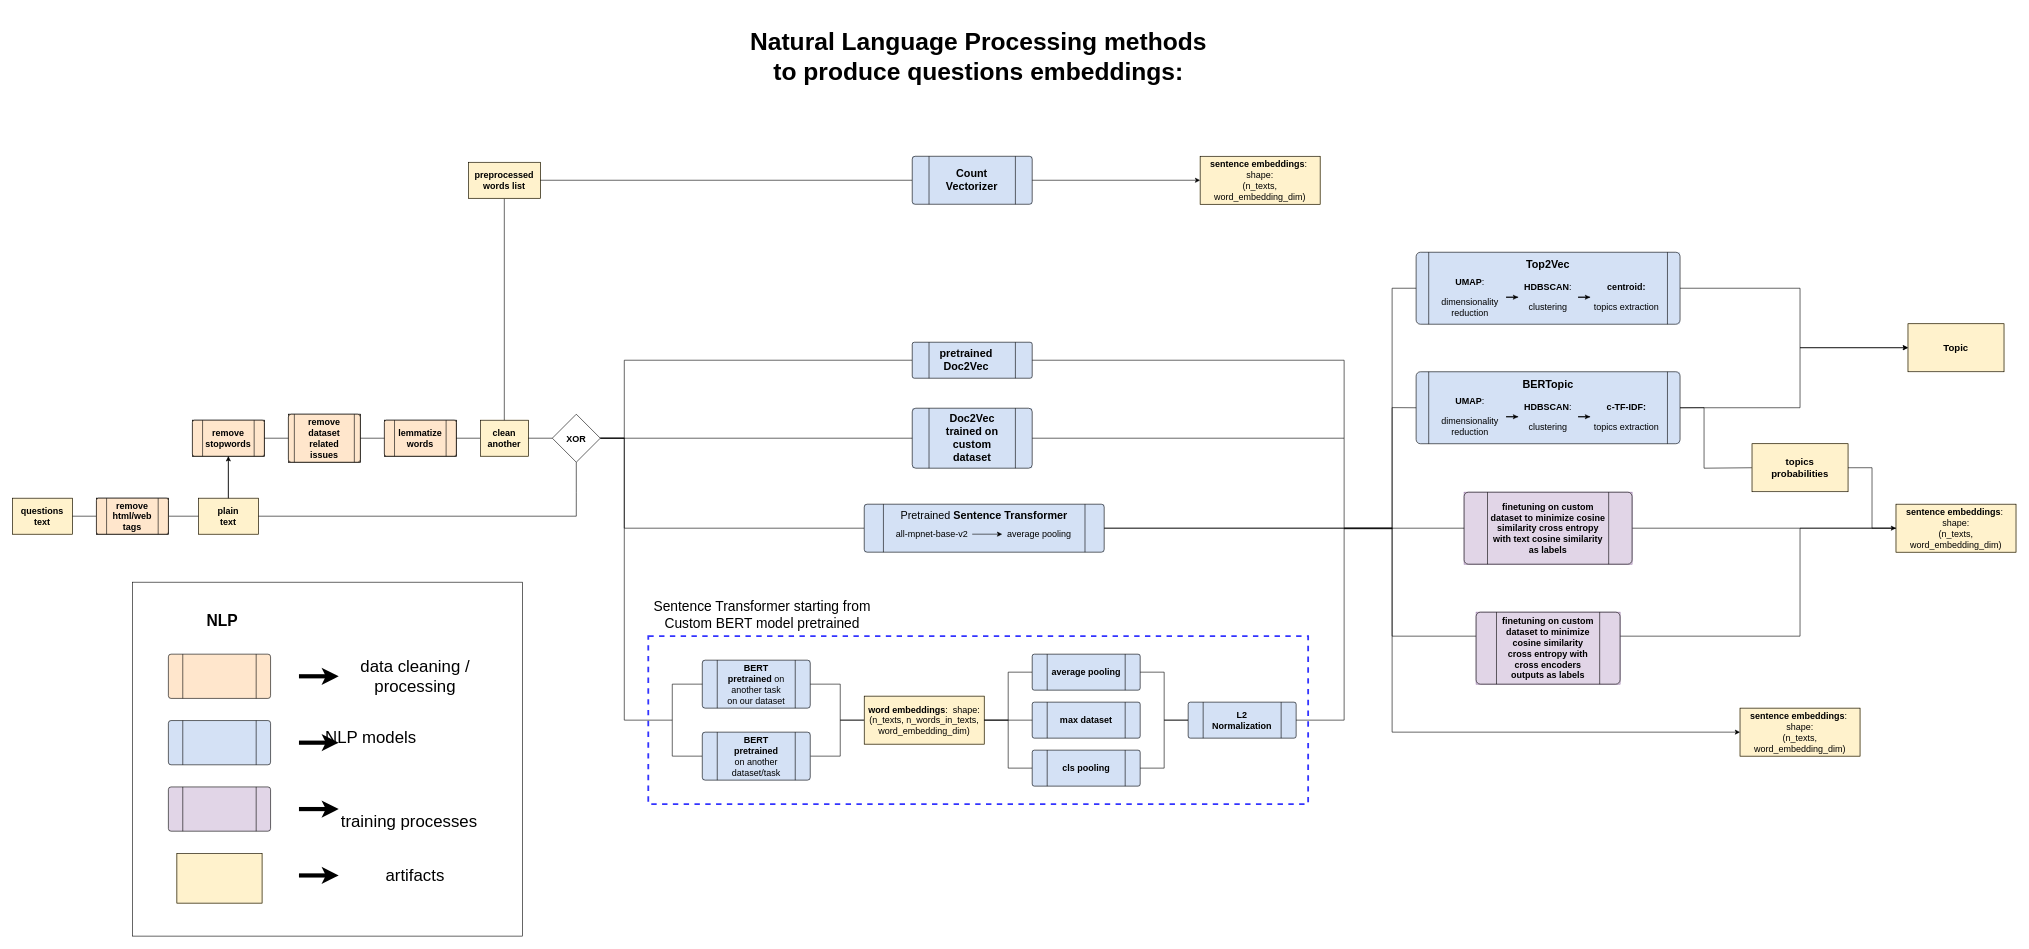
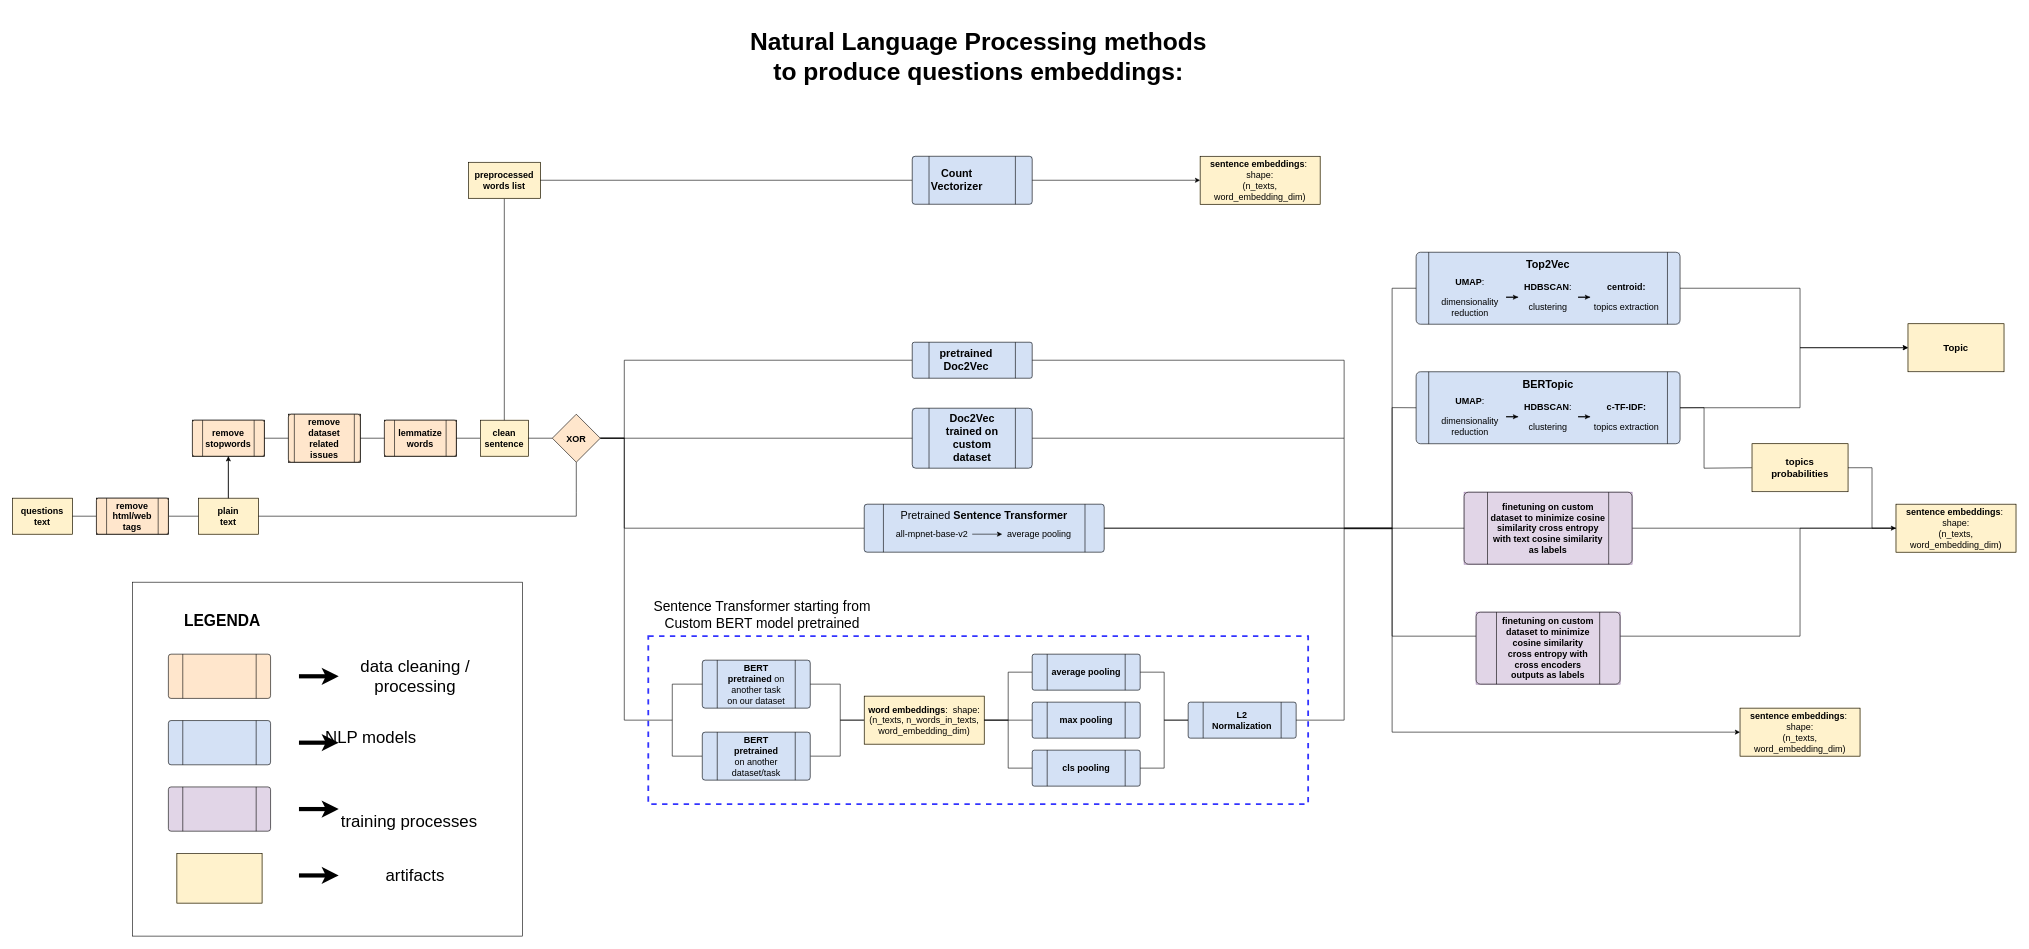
(972, 180) -> (957, 180)
(504, 438) -> (504, 438)
(576, 438) -> (576, 438)
(222, 621) -> (222, 621)
(1086, 720) -> (1086, 720)
